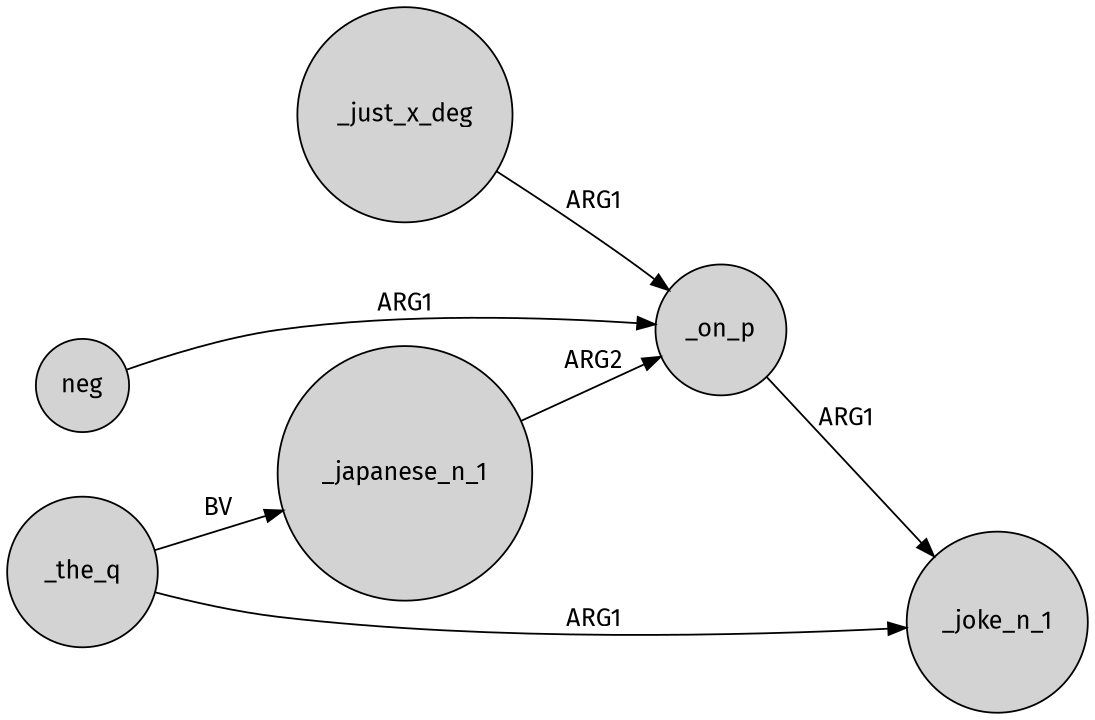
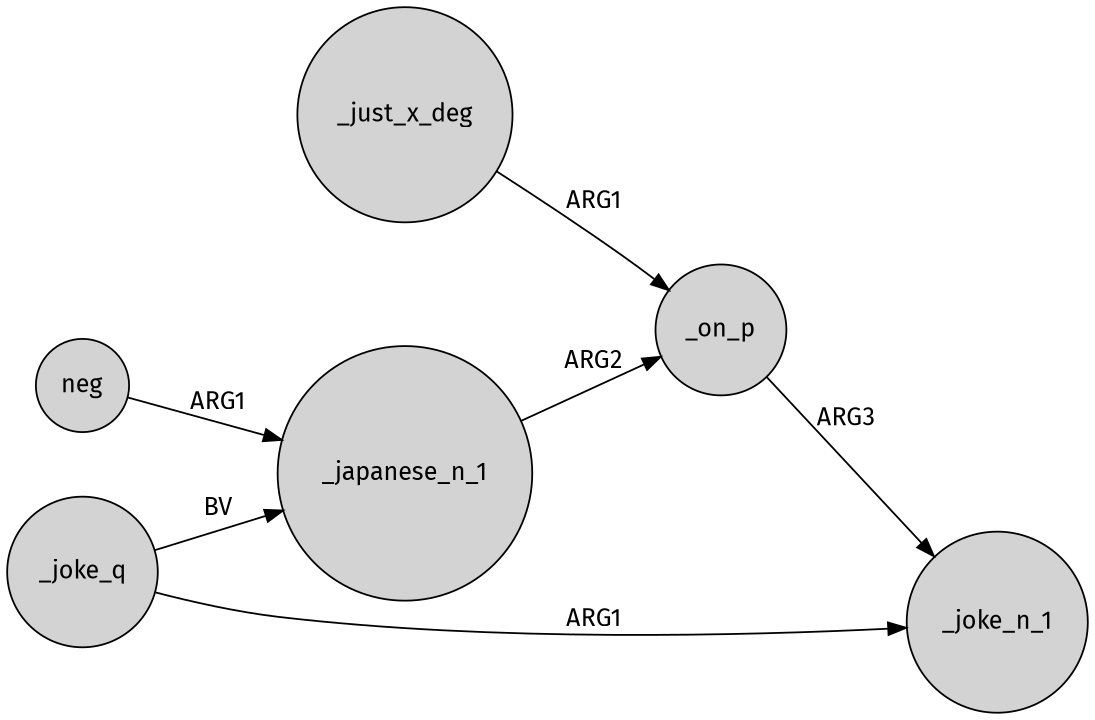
(379, 320) -> (196, 416)
(846, 419) -> (846, 419)
(82, 572) -> (82, 572)
